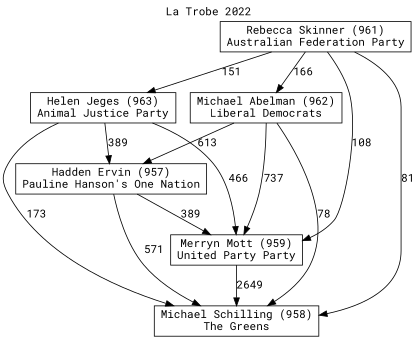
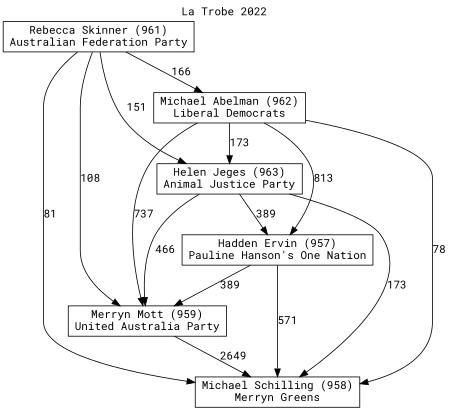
none -> (230, 139)
(207, 143) -> (323, 179)
(237, 250) -> (147, 321)
(237, 321) -> (278, 392)
